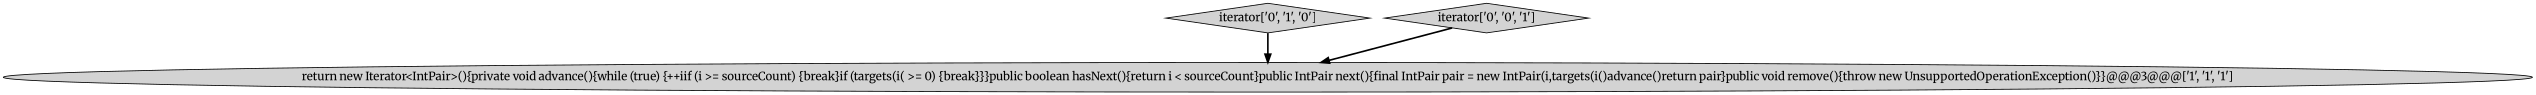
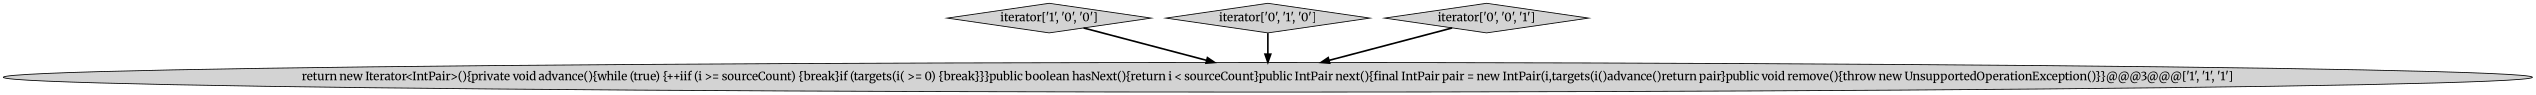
none -> (1049, 18)
